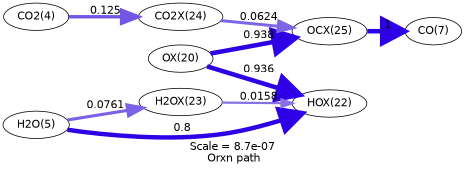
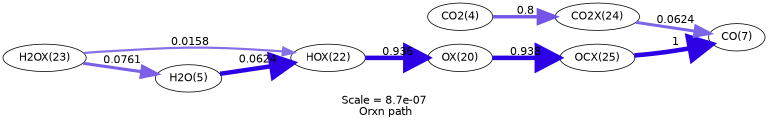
(104, 11) -> (524, 11)
(250, 23) -> (665, 27)
(243, 77) -> (385, 58)
(97, 115) -> (112, 68)
(181, 128) -> (256, 60)
